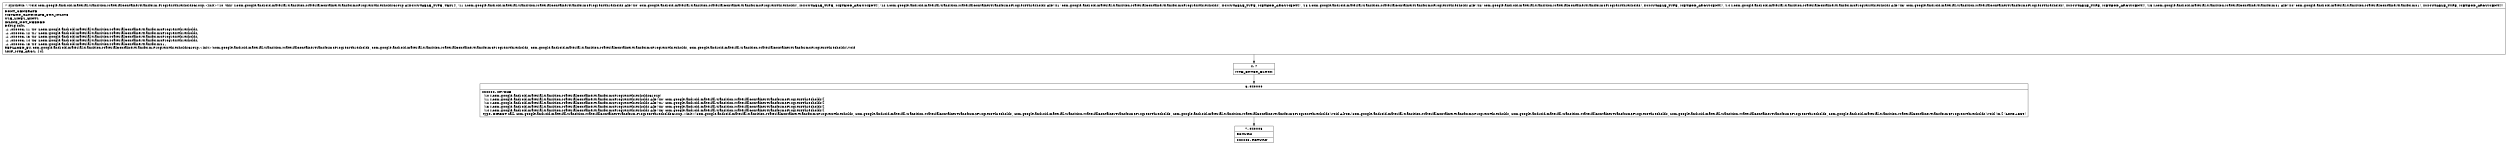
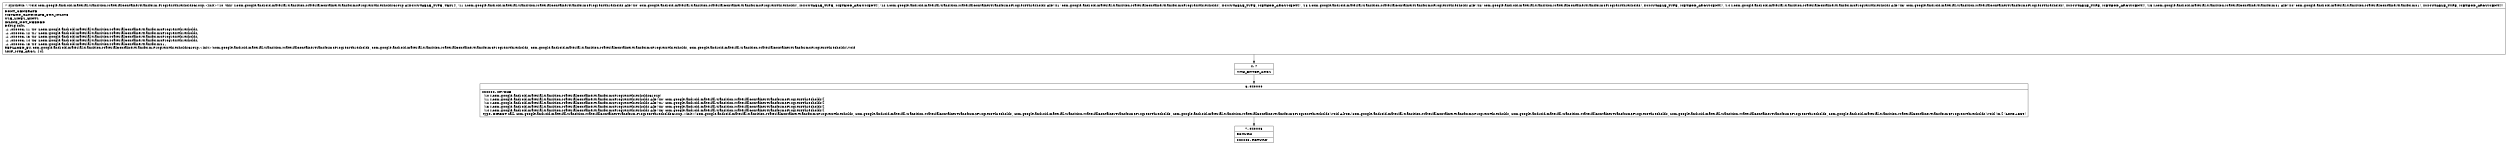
(1254, 72) -> (1254, 72)
